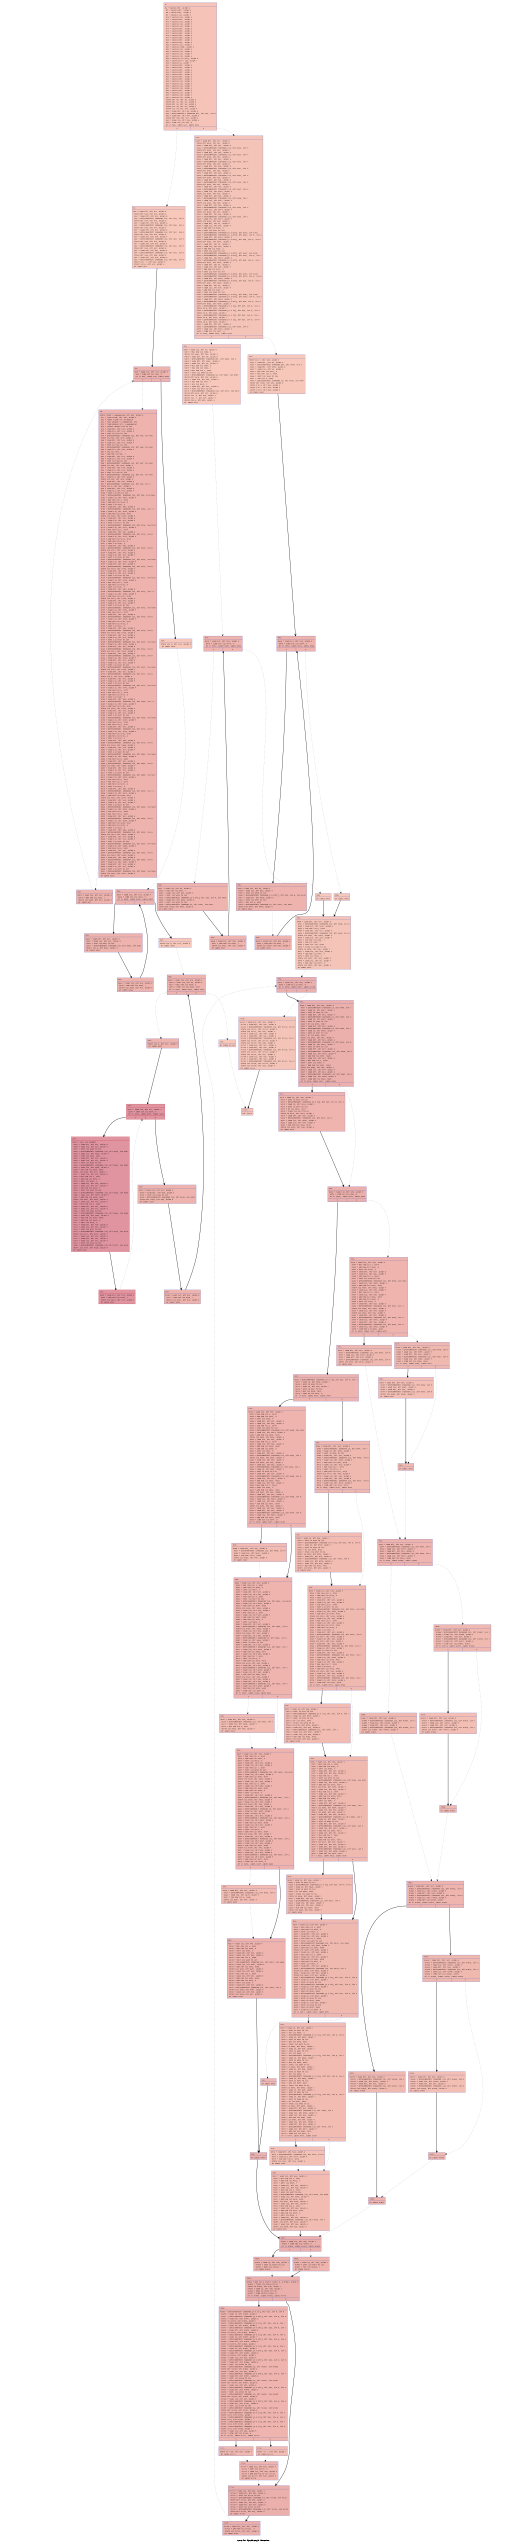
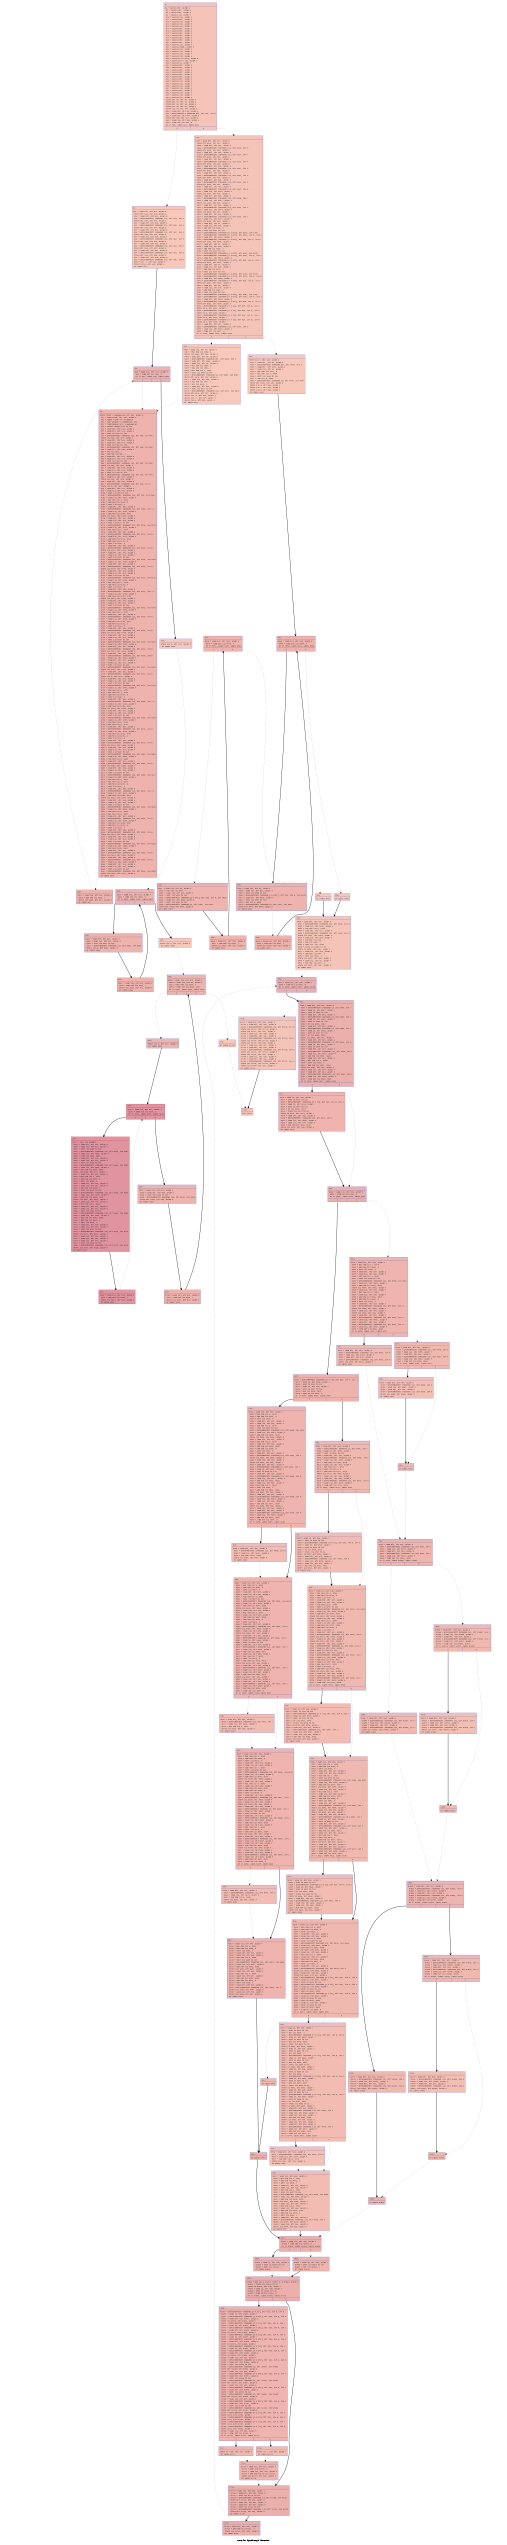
(218, 519) -> (170, 405)
